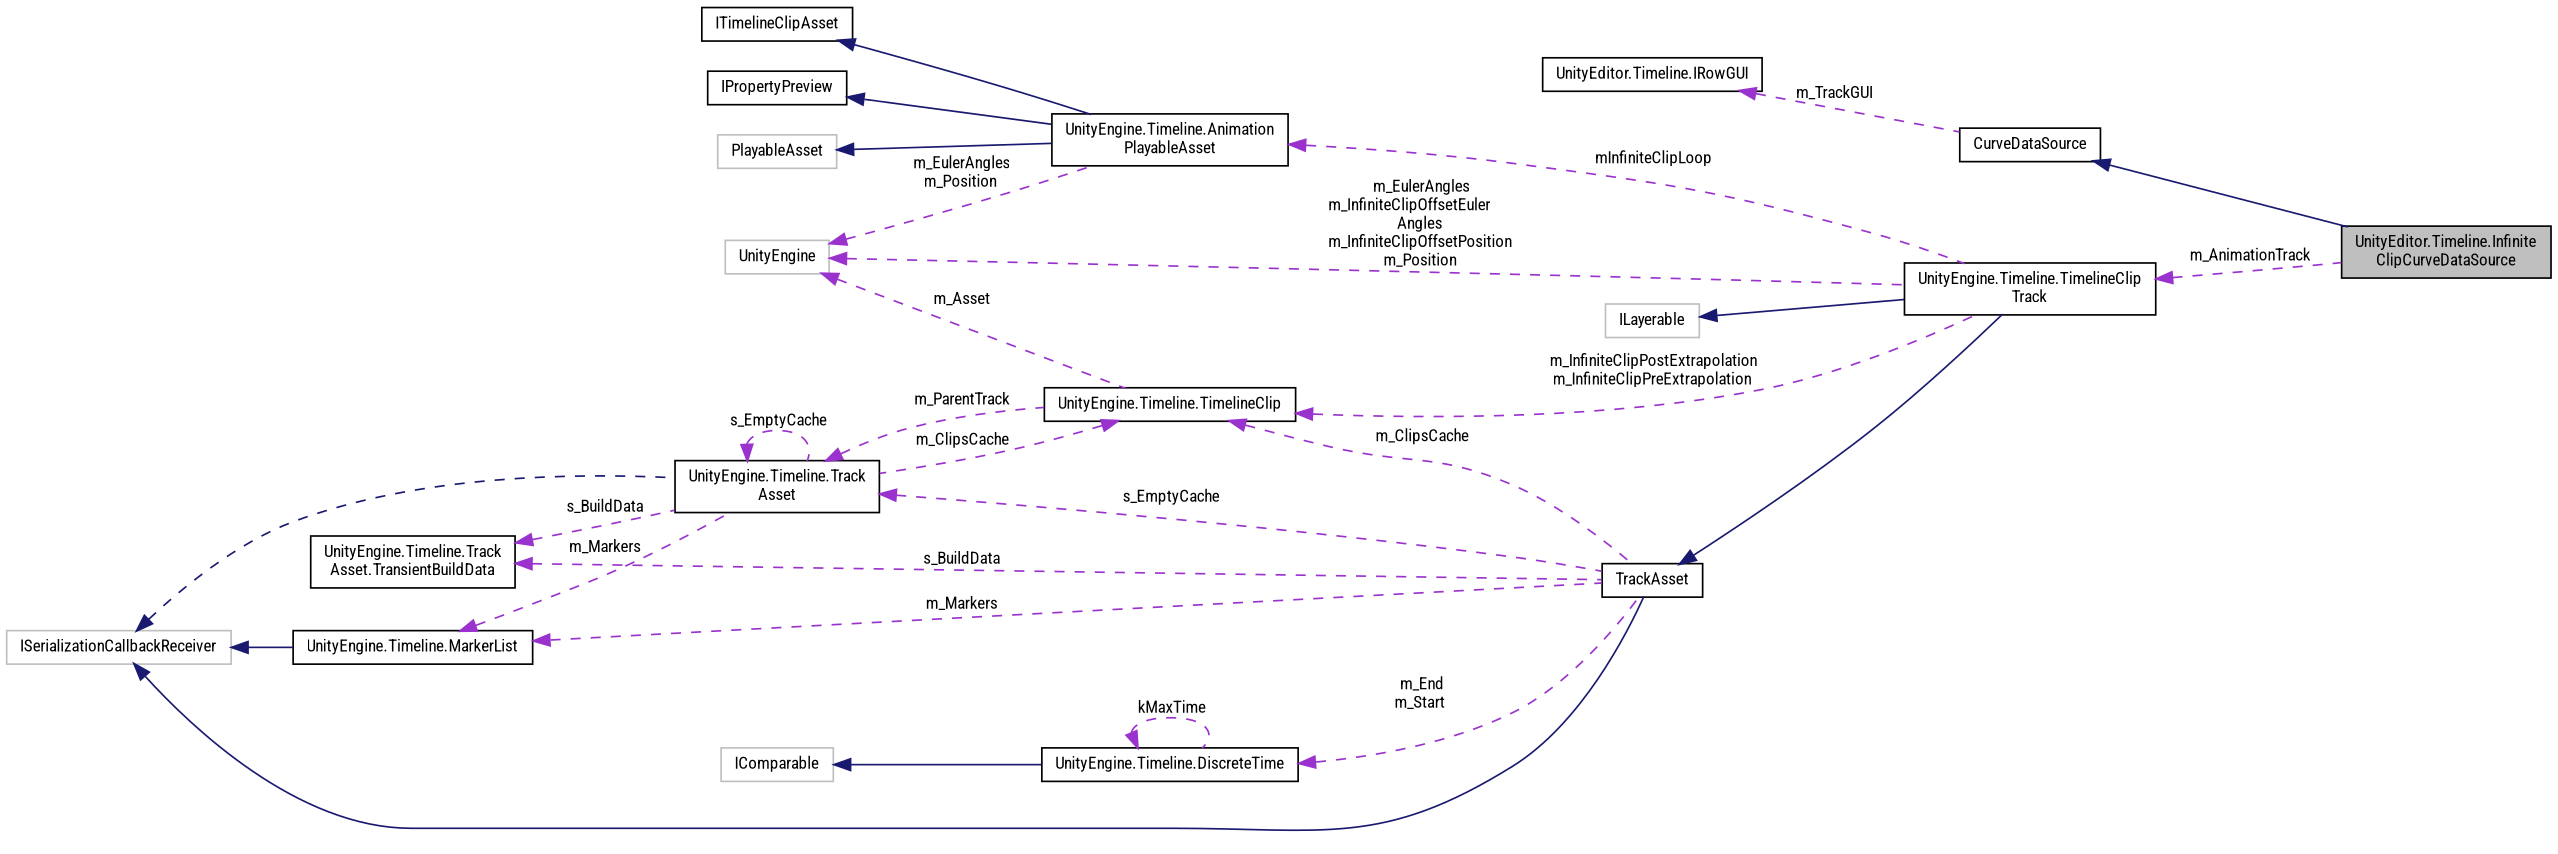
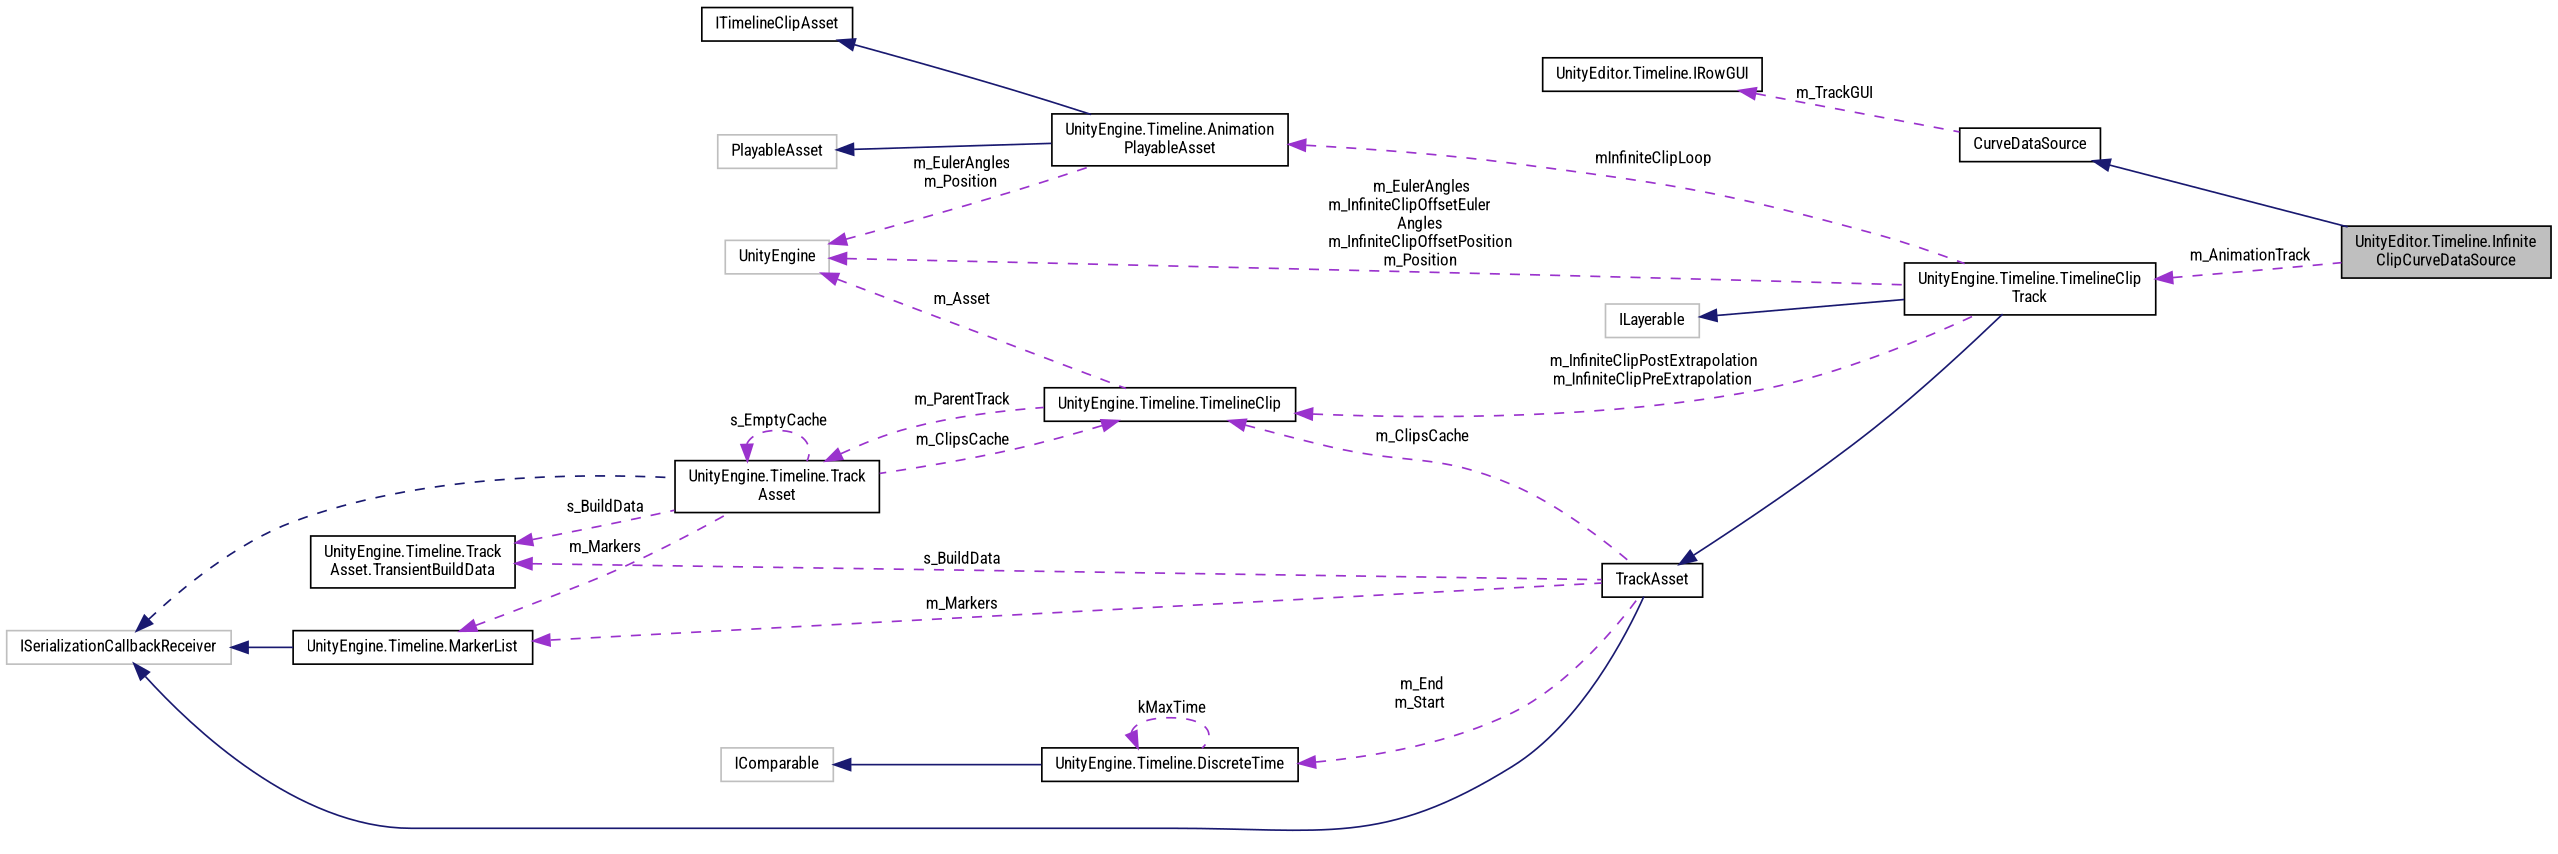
(777, 88) -> none
(1250, 527) -> none
